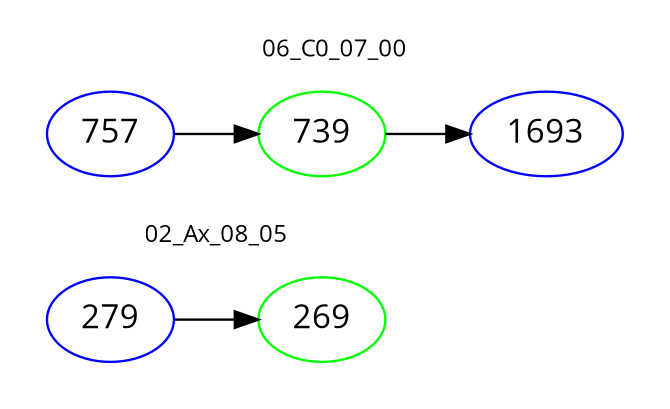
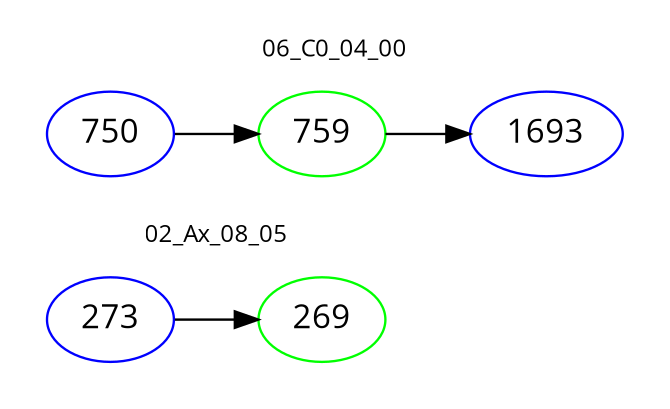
(335, 51) -> (335, 51)
(110, 134) -> (110, 134)
(322, 134) -> (322, 134)
(110, 320) -> (110, 320)
